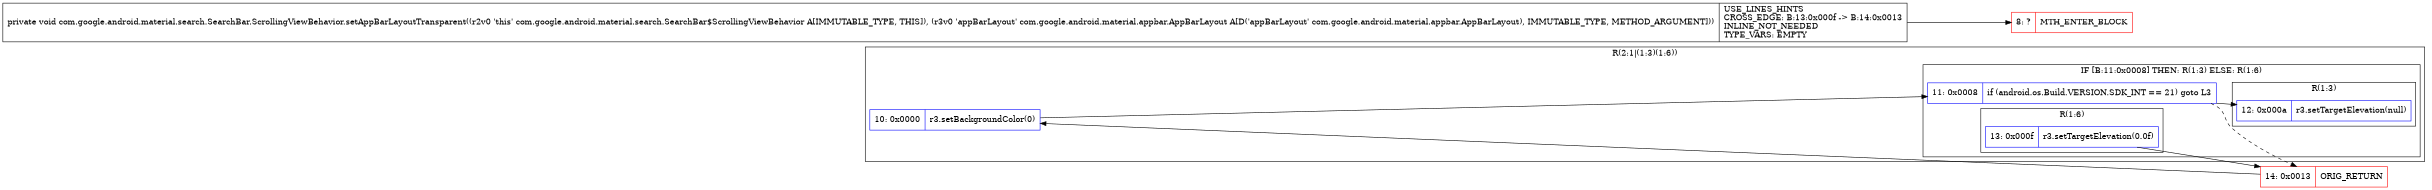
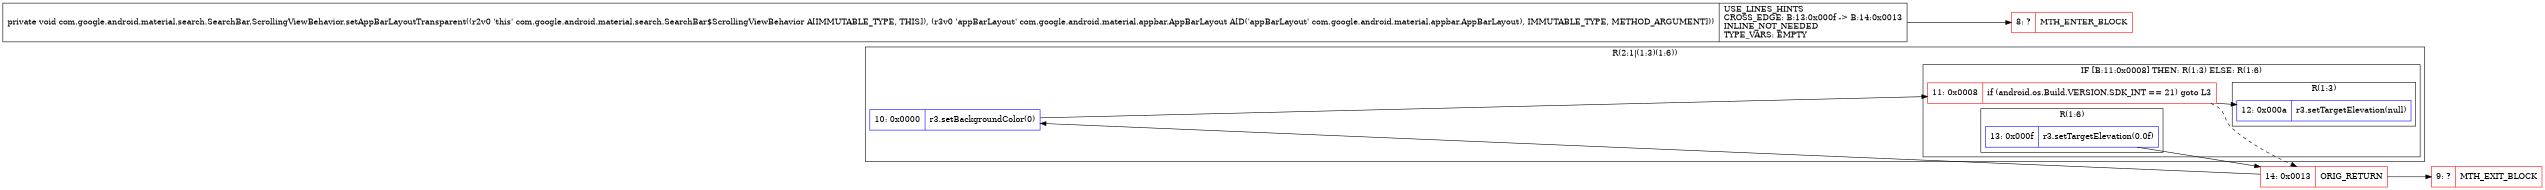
(2072, 93) -> (2072, 93)
none -> (2487, 177)
